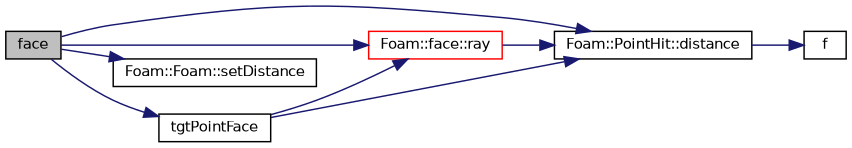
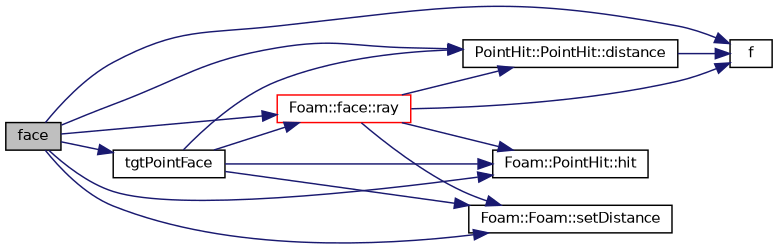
none -> (368, 16)
(653, 45) -> (570, 54)
none -> (565, 99)
none -> (570, 164)
none -> (430, 174)
none -> (323, 185)
